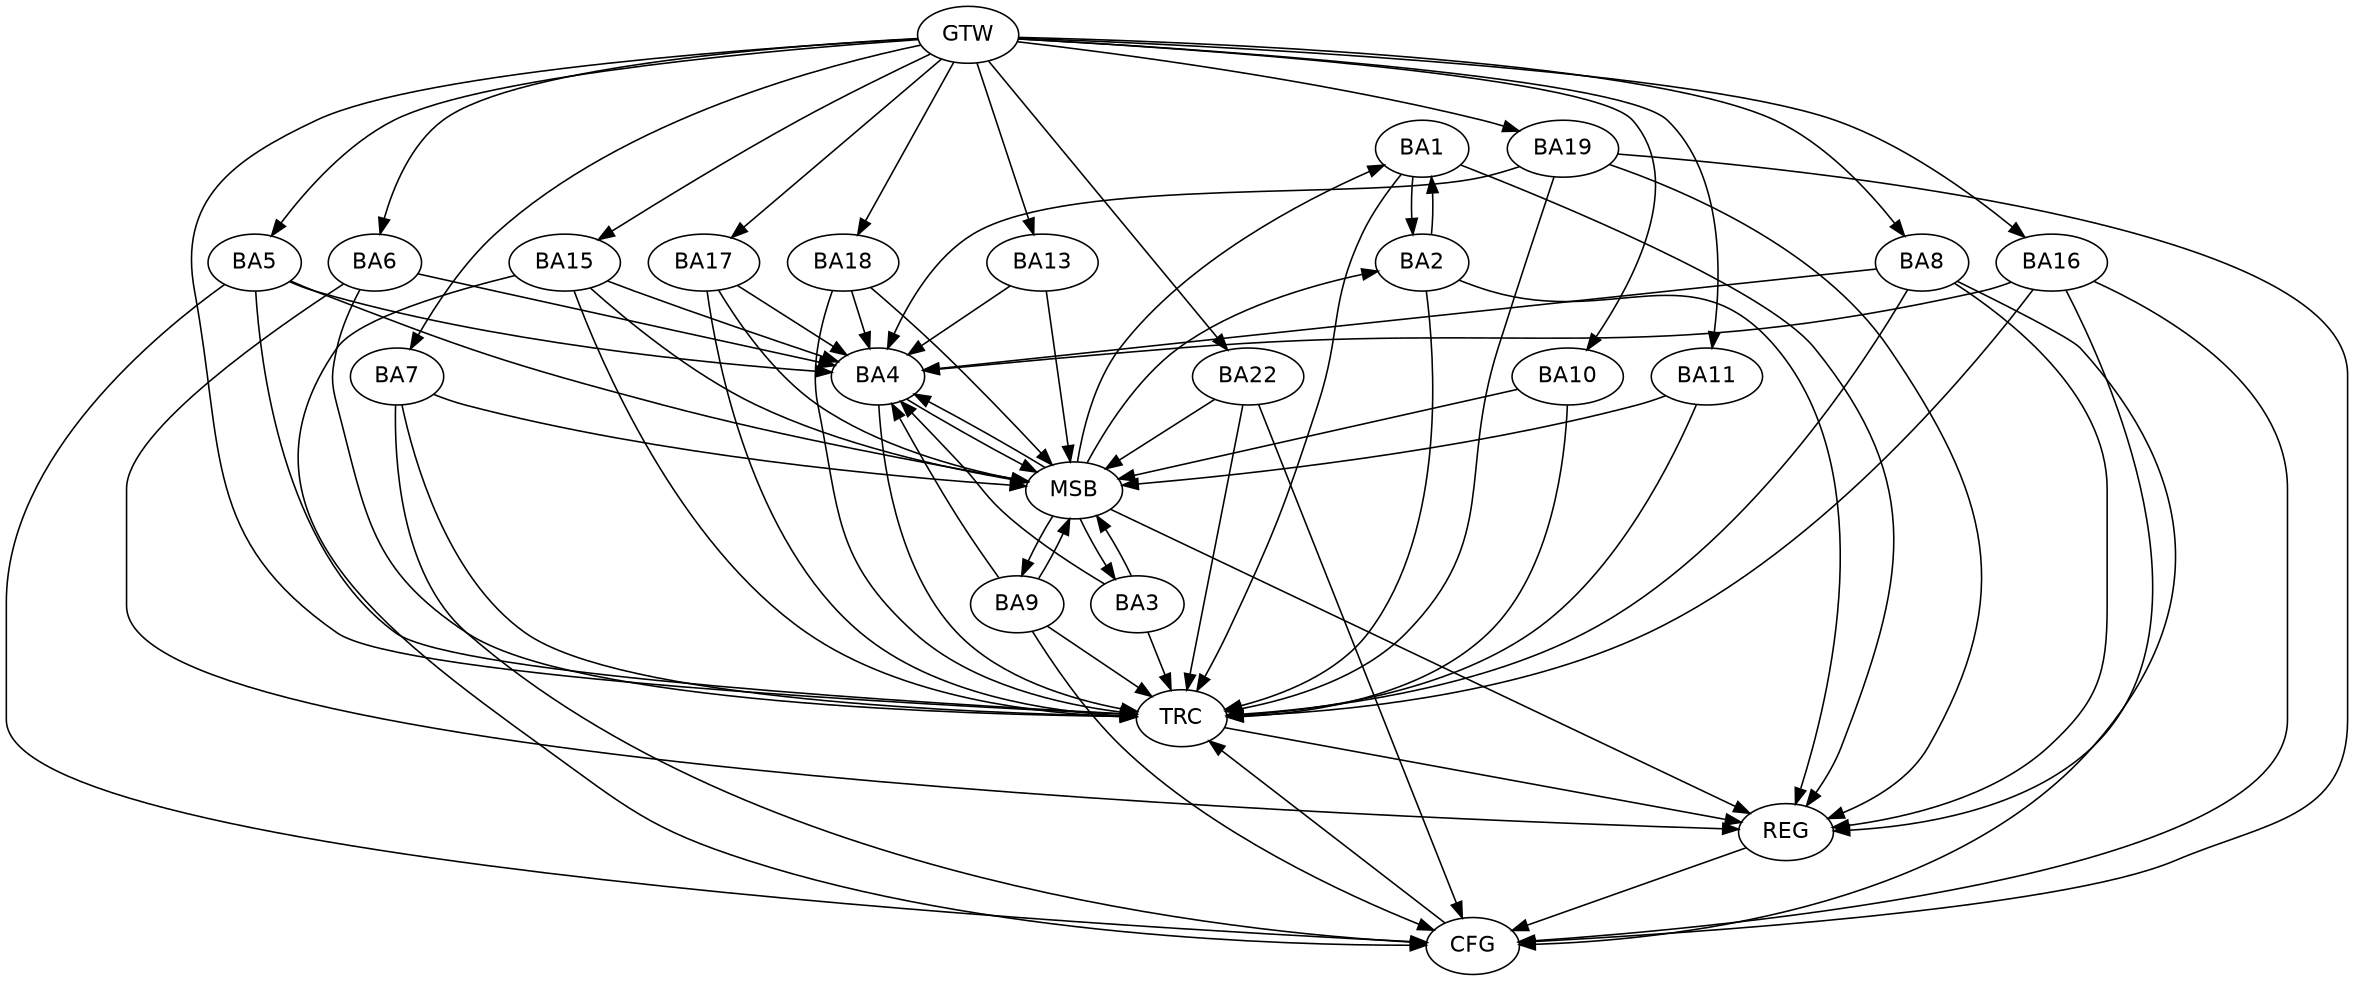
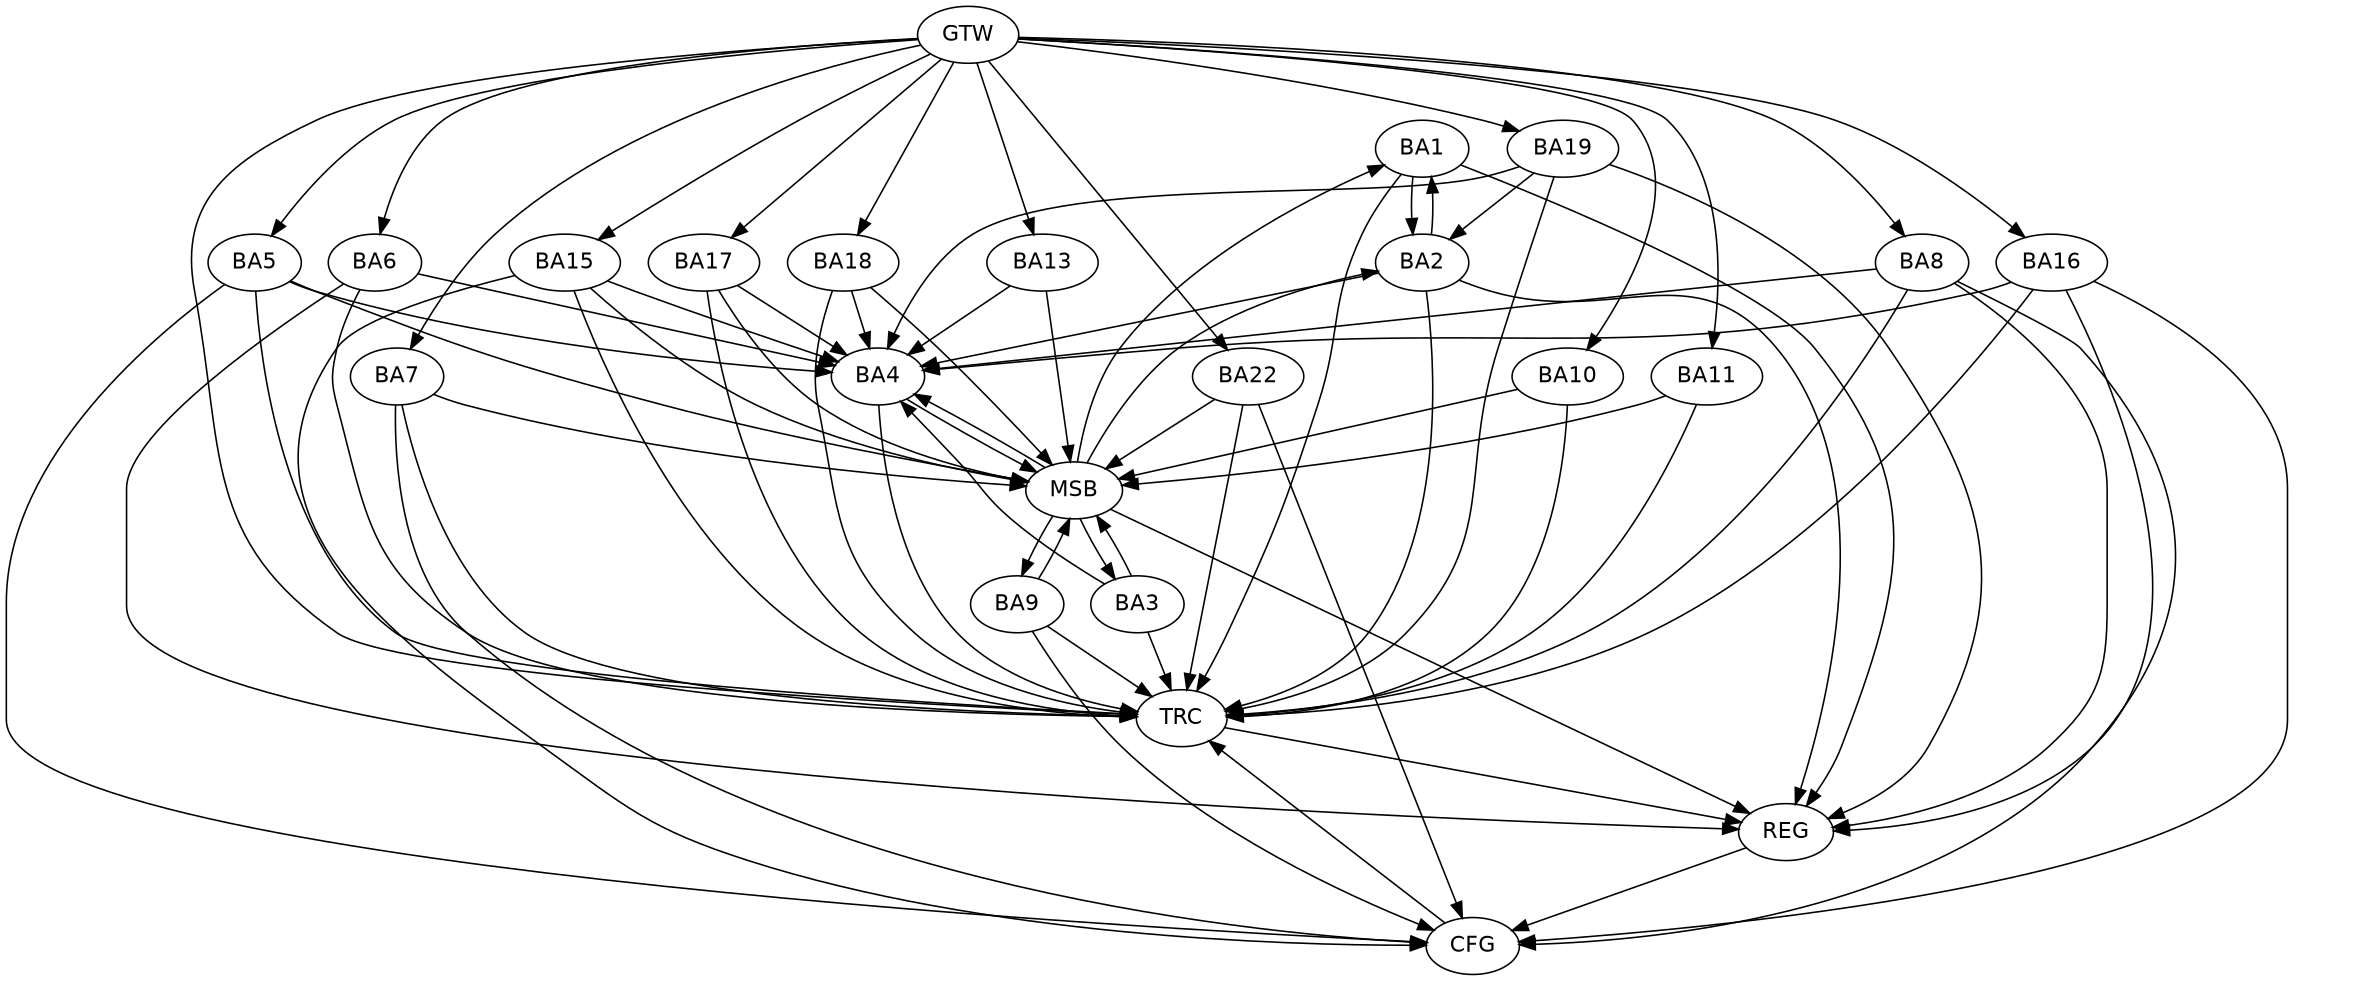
(947, 500) -> (1169, 316)
(2348, 596) -> (1498, 201)
